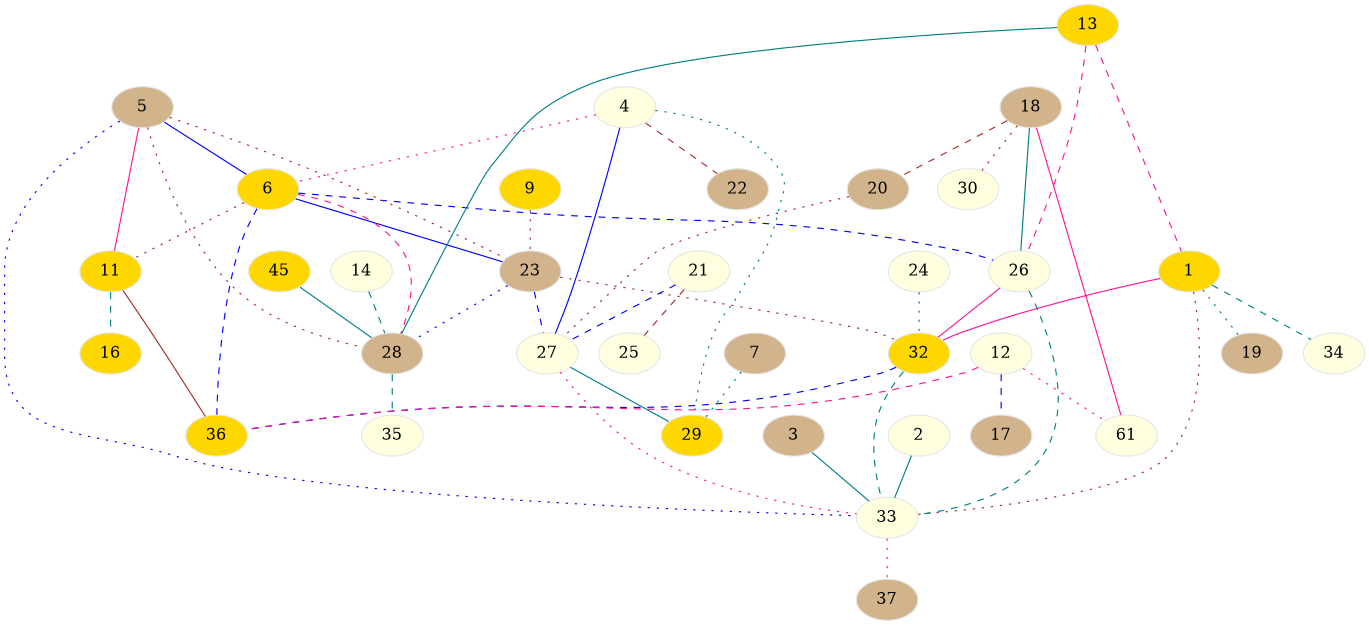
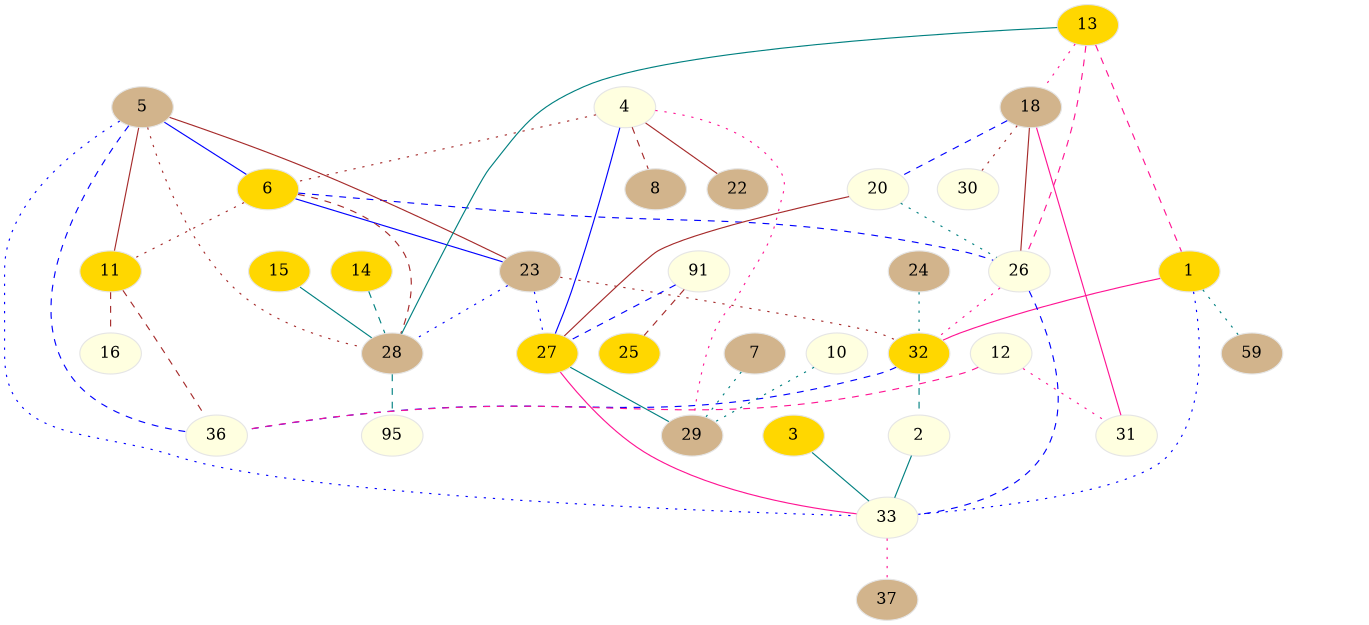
none -> (1059, 66)
(446, 148) -> (446, 148)
(681, 148) -> (681, 148)
(955, 148) -> (955, 148)
(340, 182) -> (340, 182)
(127, 189) -> (127, 189)
(530, 189) -> none
none -> (656, 189)
(878, 189) -> (878, 189)
(1025, 189) -> (1025, 189)
none -> (949, 230)
(391, 237) -> (391, 237)
(692, 237) -> (692, 237)
(770, 239) -> (770, 239)
(279, 271) -> (279, 271)
(361, 271) -> (361, 271)
(699, 271) -> (699, 271)
(919, 271) -> (919, 271)
(226, 309) -> (51, 309)
(539, 312) -> (539, 312)
(111, 313) -> (111, 313)
(969, 313) -> (969, 313)
(111, 353) -> (111, 353)
(165, 353) -> (165, 353)
(547, 353) -> (547, 353)
(629, 353) -> (629, 353)
none -> (837, 353)
(1252, 353) -> (1252, 353)
(1334, 353) -> none
(875, 431) -> (919, 395)
(217, 436) -> (217, 436)
(392, 436) -> (392, 436)
(692, 436) -> (692, 436)
(794, 436) -> (794, 436)
(1001, 436) -> none
(1127, 436) -> (1127, 436)
(1049, 442) -> (1049, 442)
(692, 475) -> (692, 475)
(1130, 477) -> (1130, 477)
